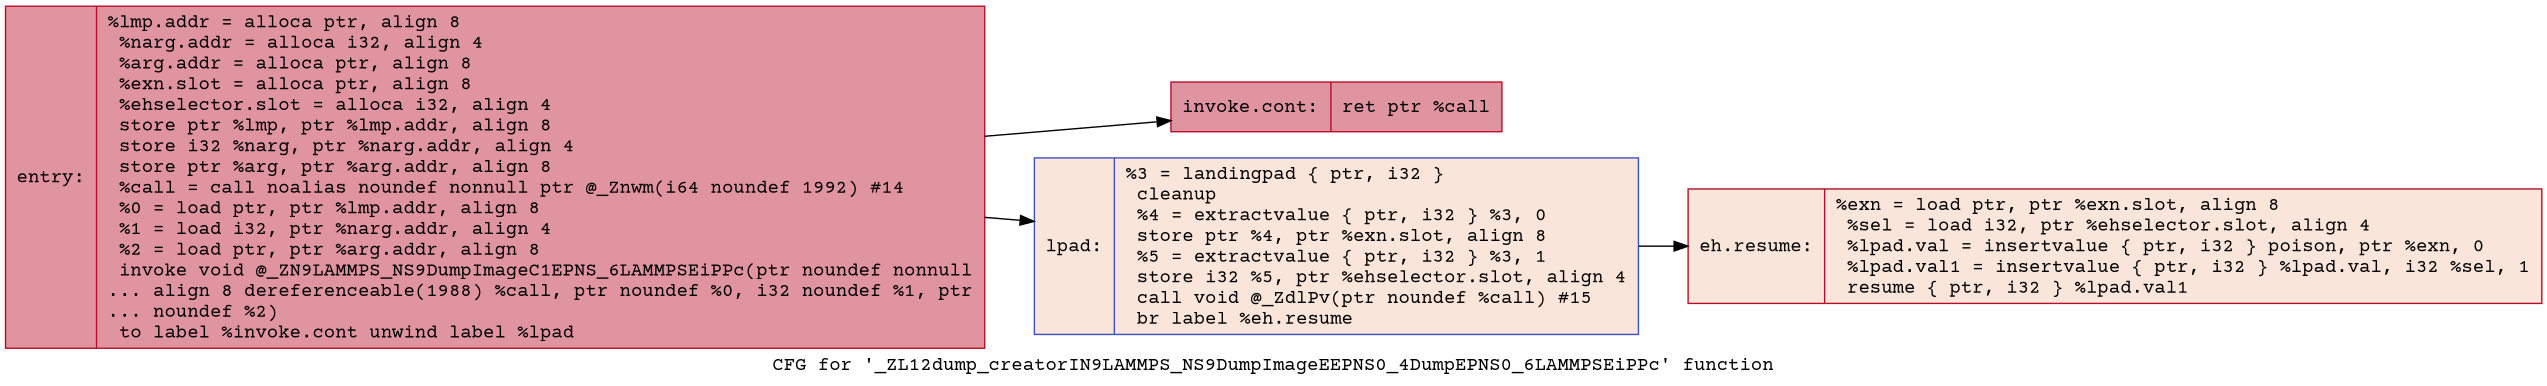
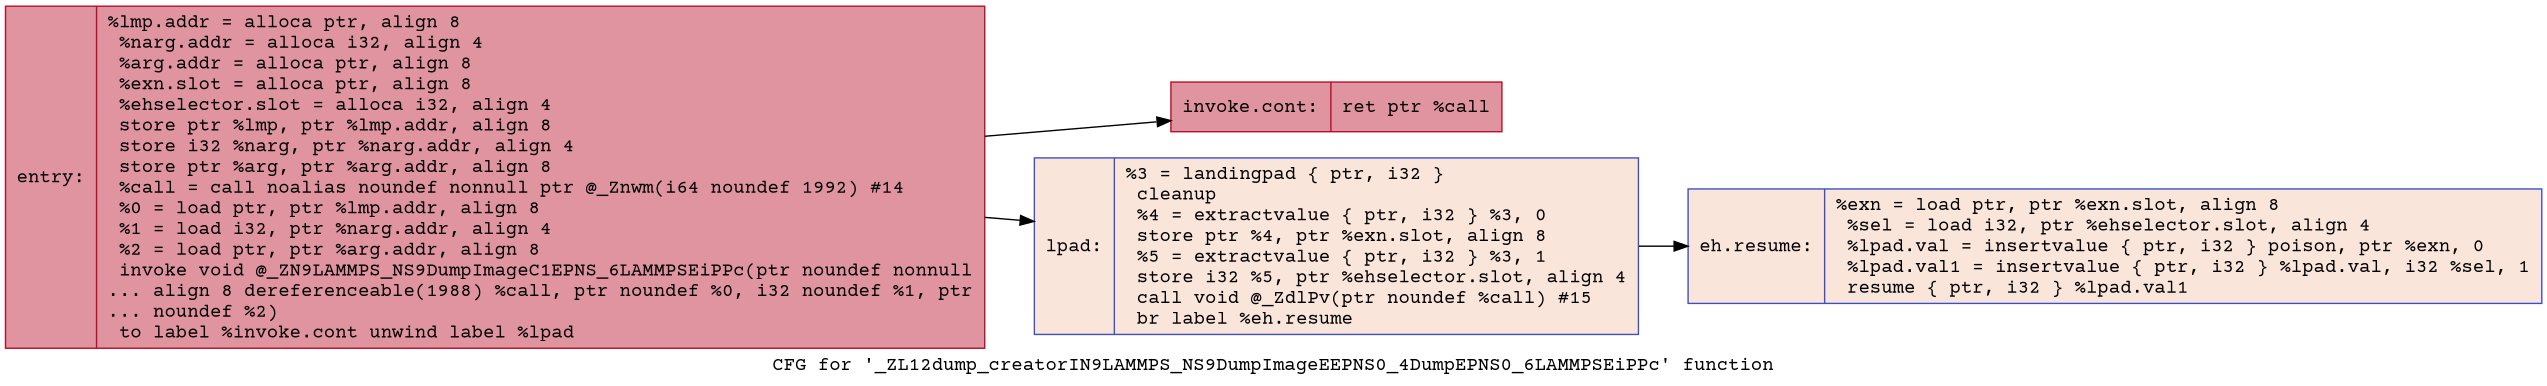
(2115, 246) -> (2115, 246)
